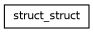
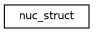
(47, 16) -> (47, 16)
